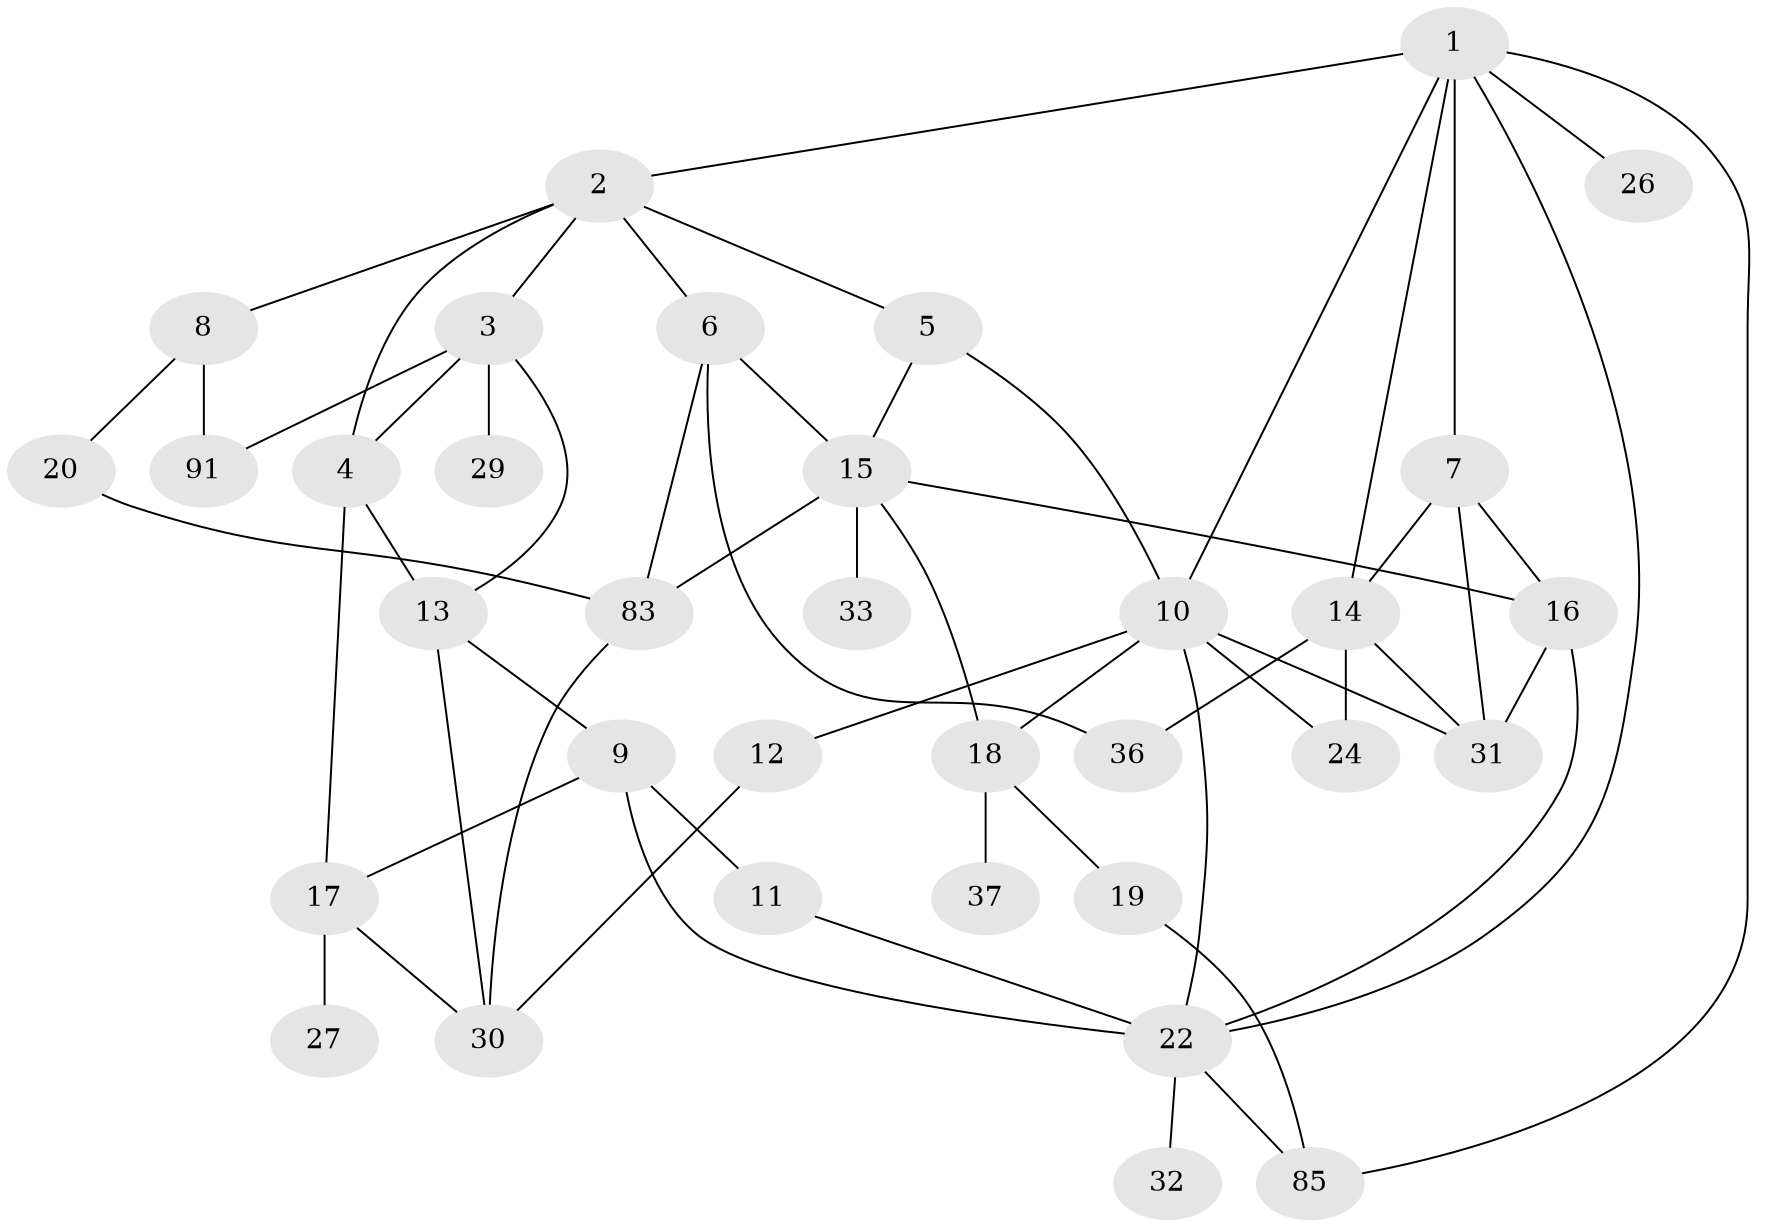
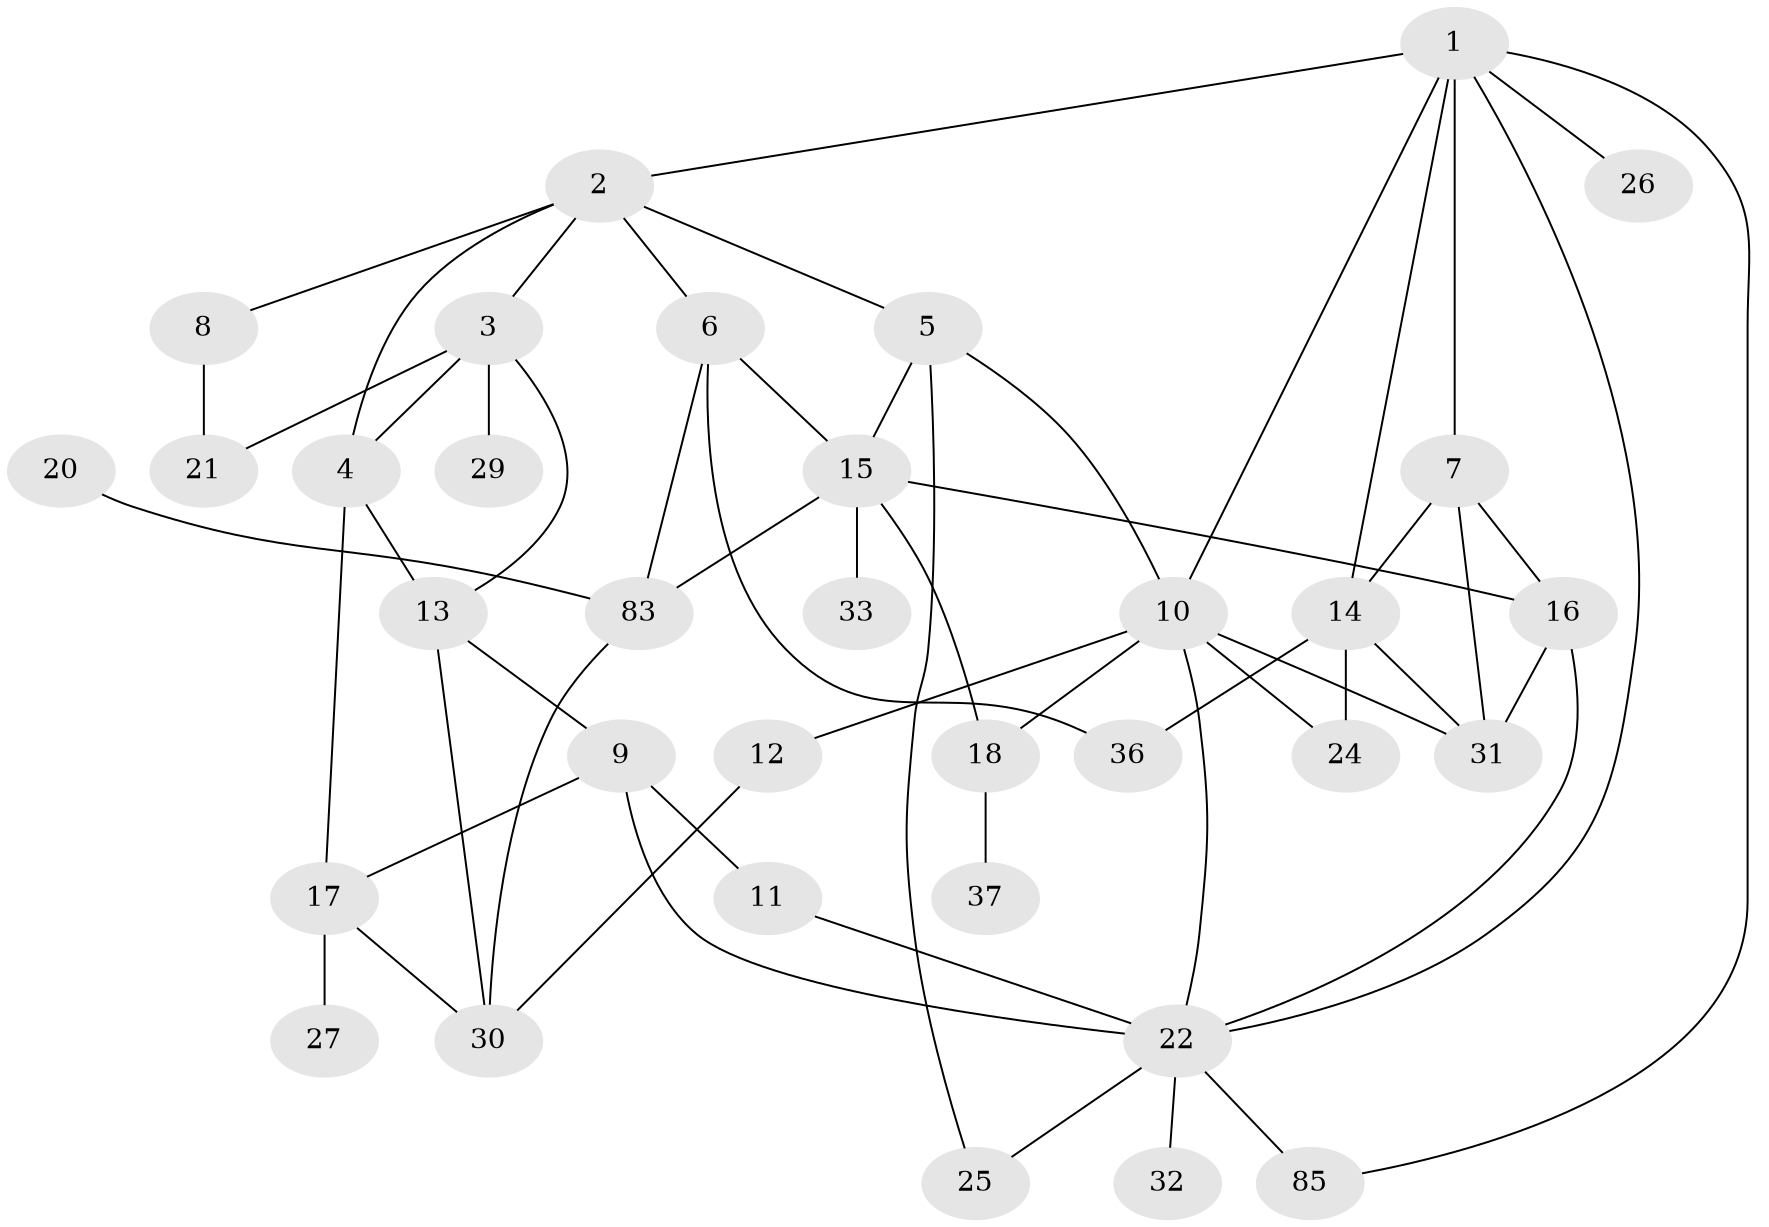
(133, 400) -> none
(204, 471) -> (204, 471)
(1128, 899) -> none
none -> (976, 1184)
